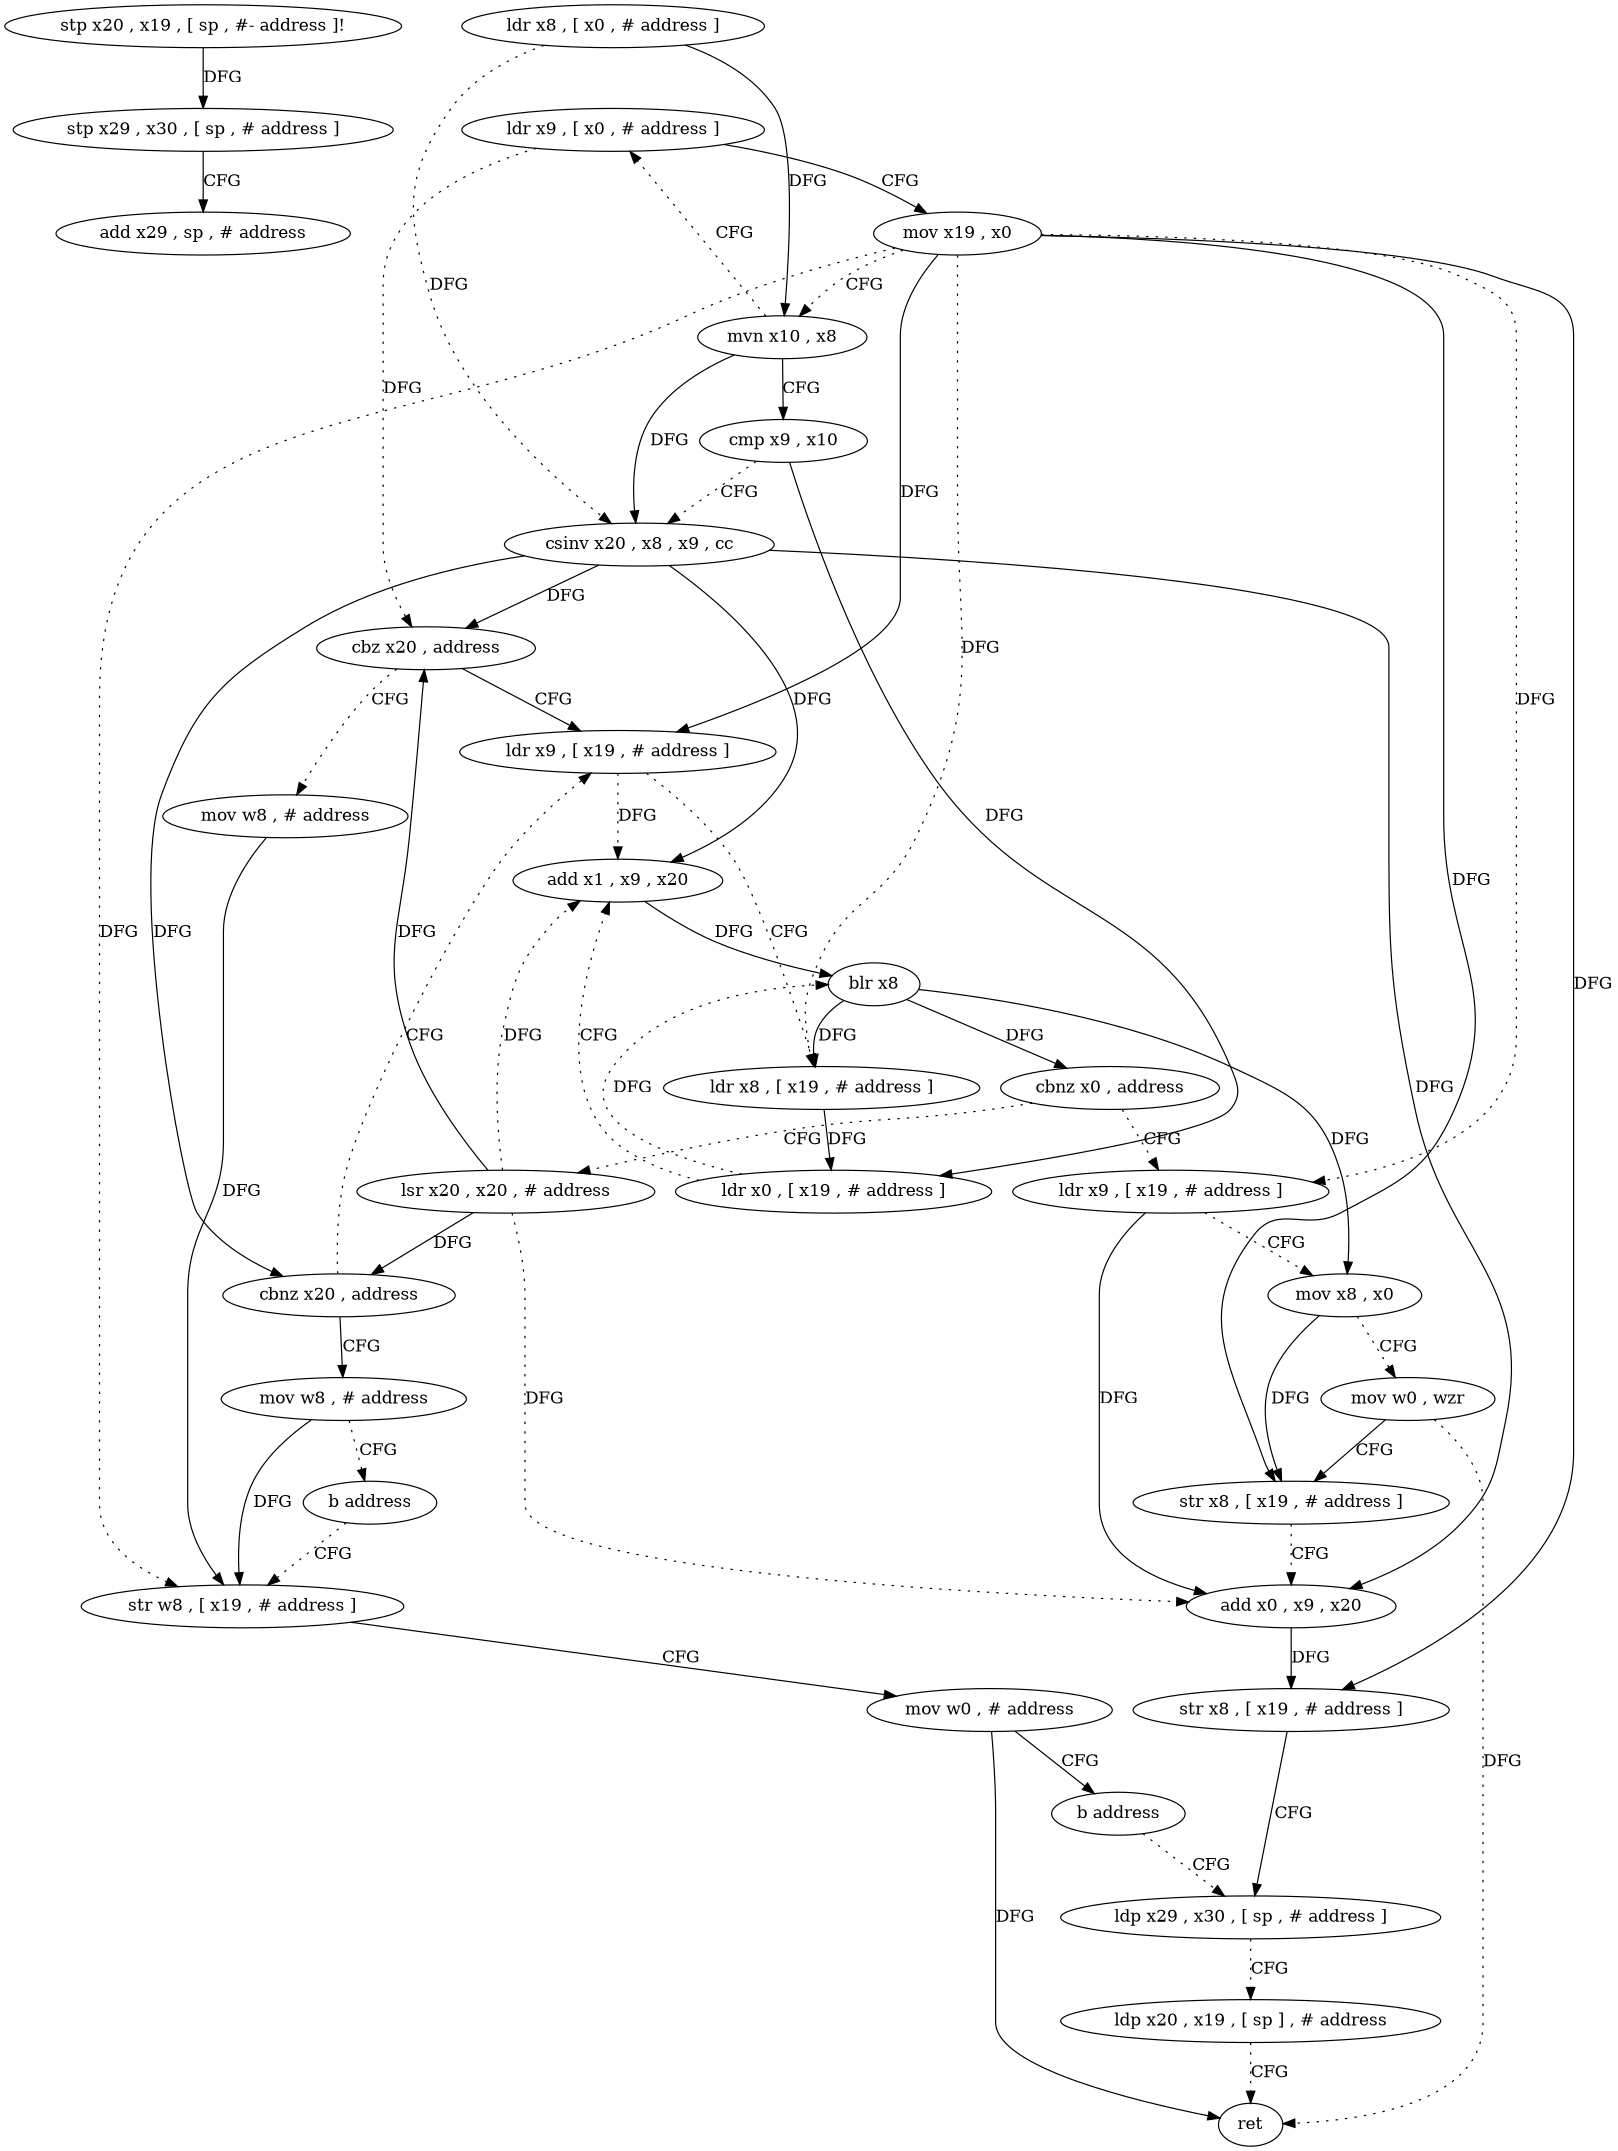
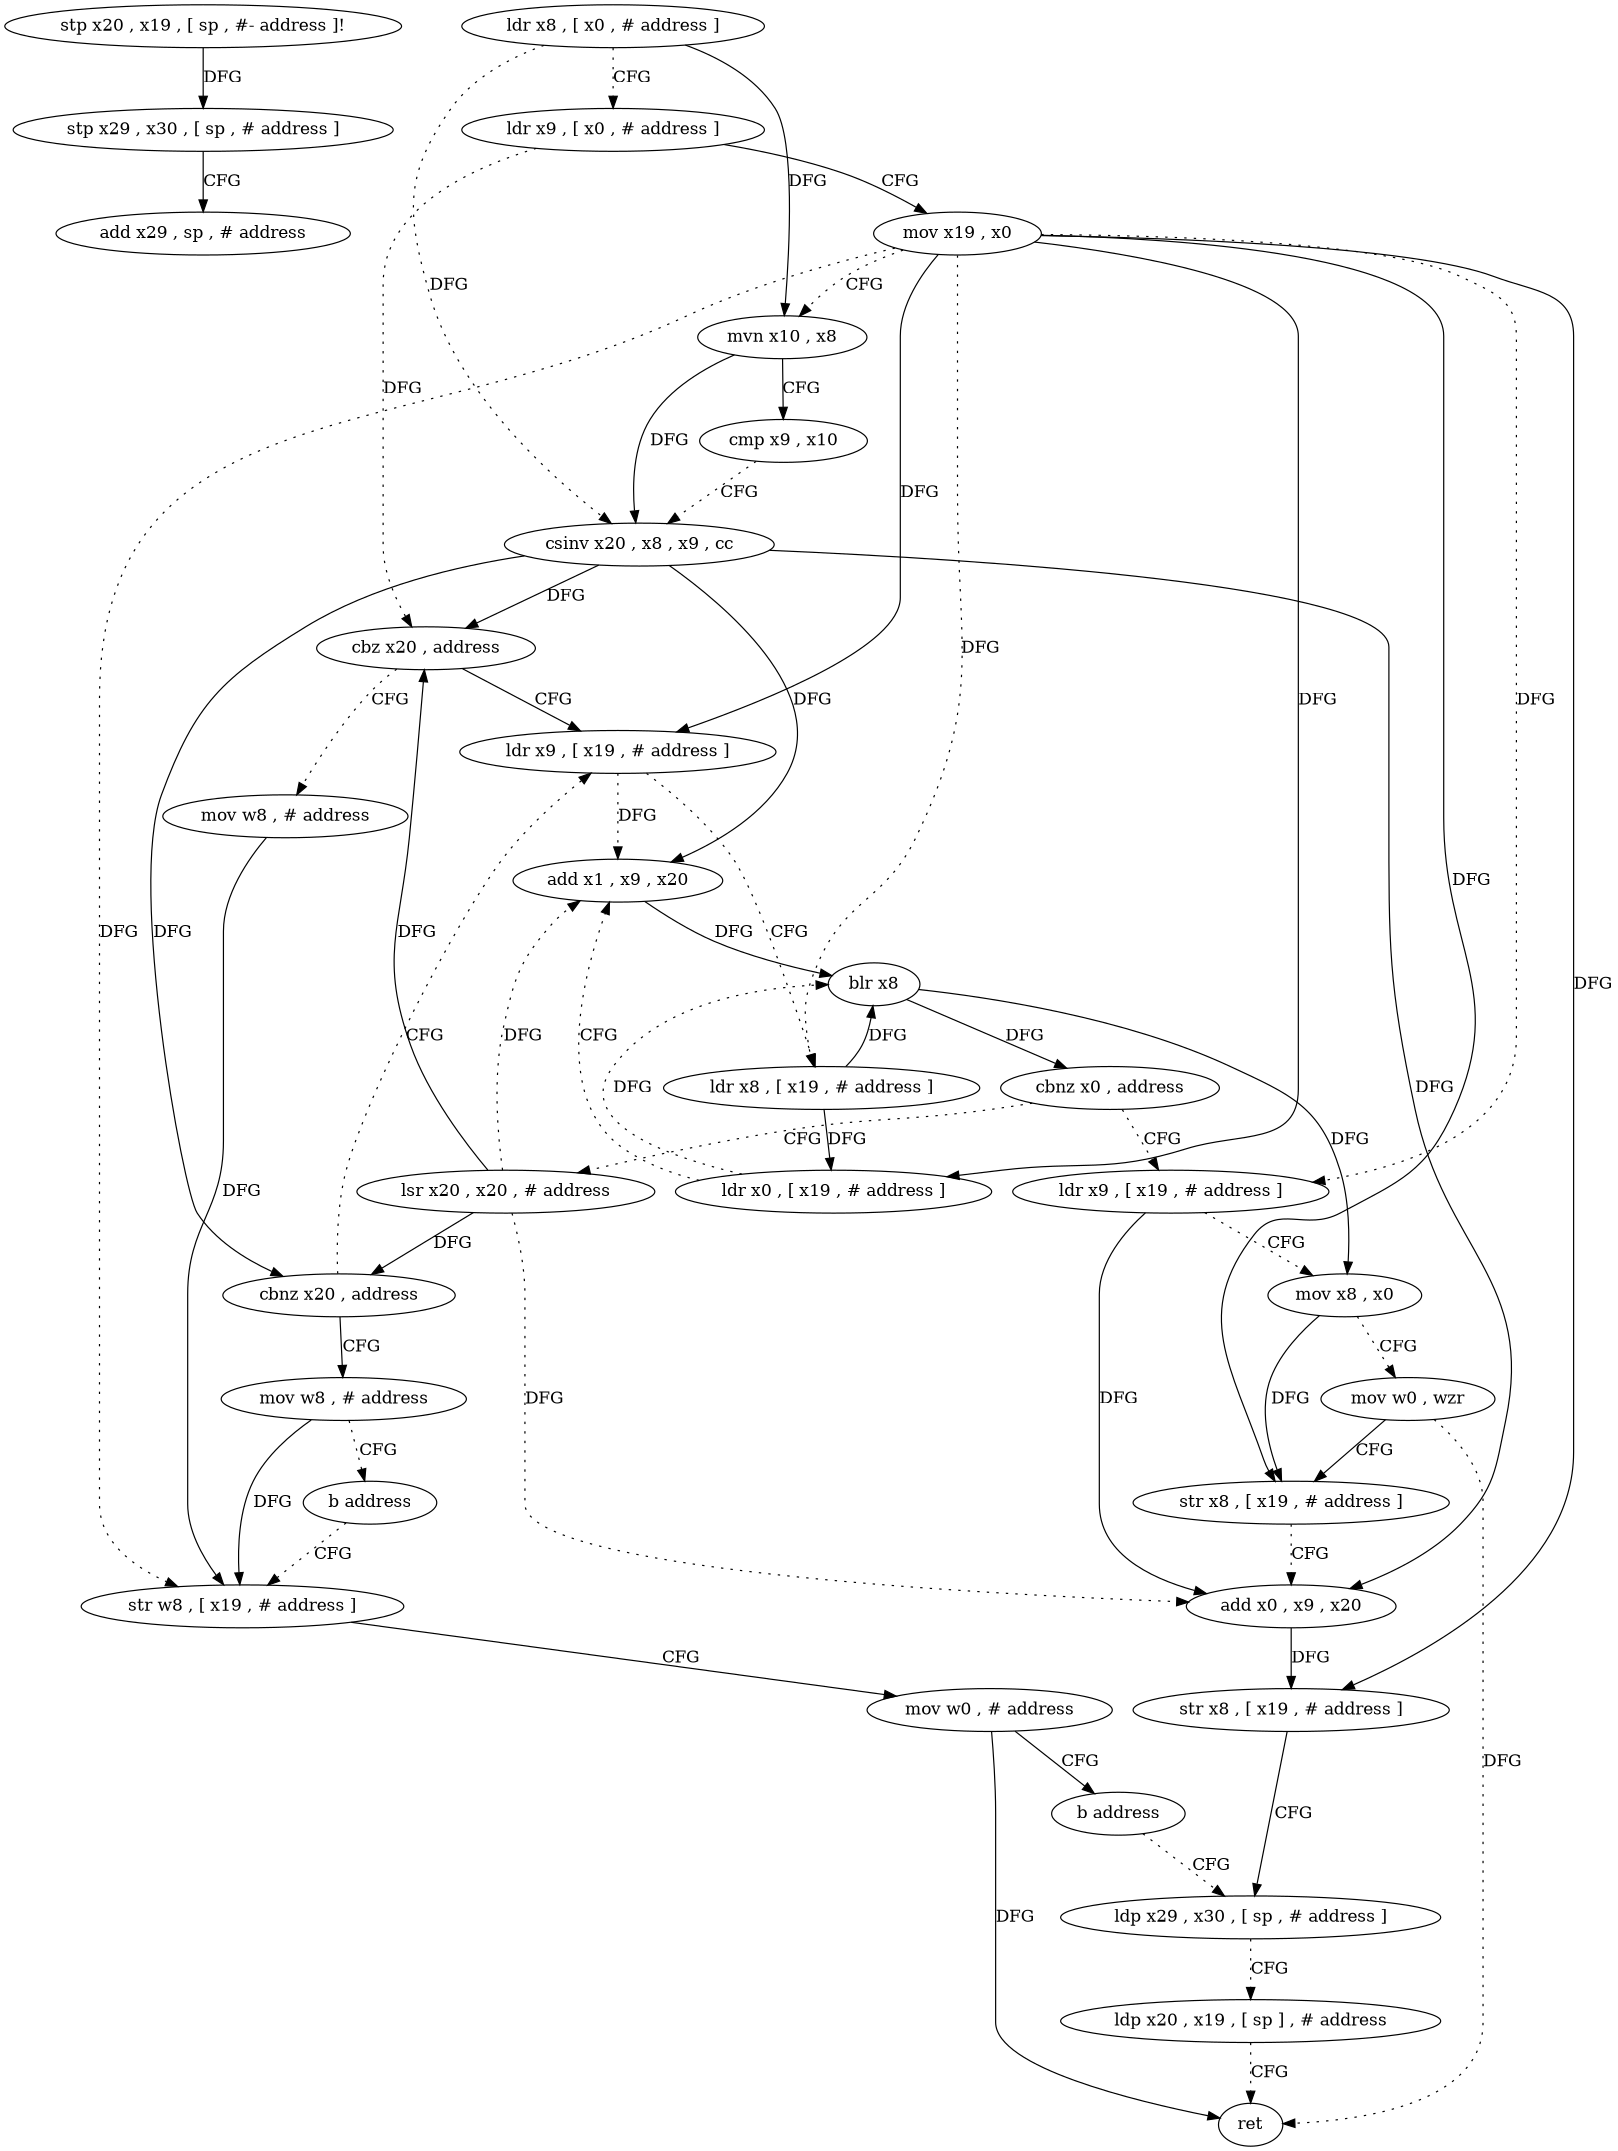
(702, 239) -> (613, 72)
(1087, 909) -> (1298, 752)
(820, 1023) -> (863, 1044)
